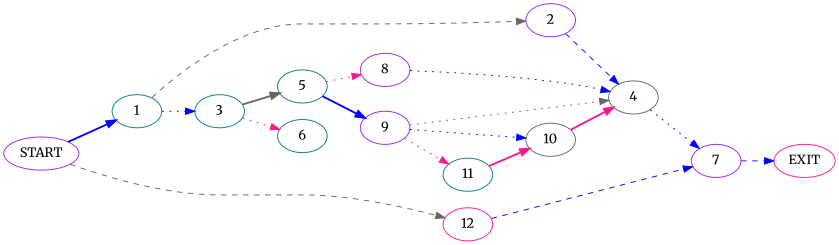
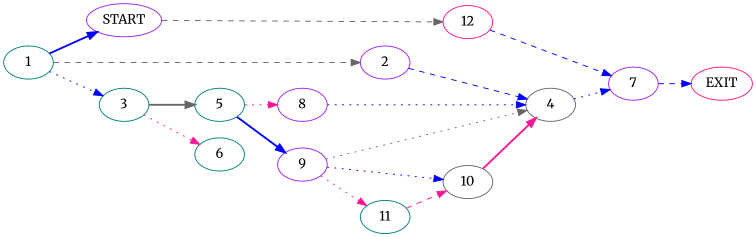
(88, 133) -> (69, 45)
(505, 159) -> (422, 201)
